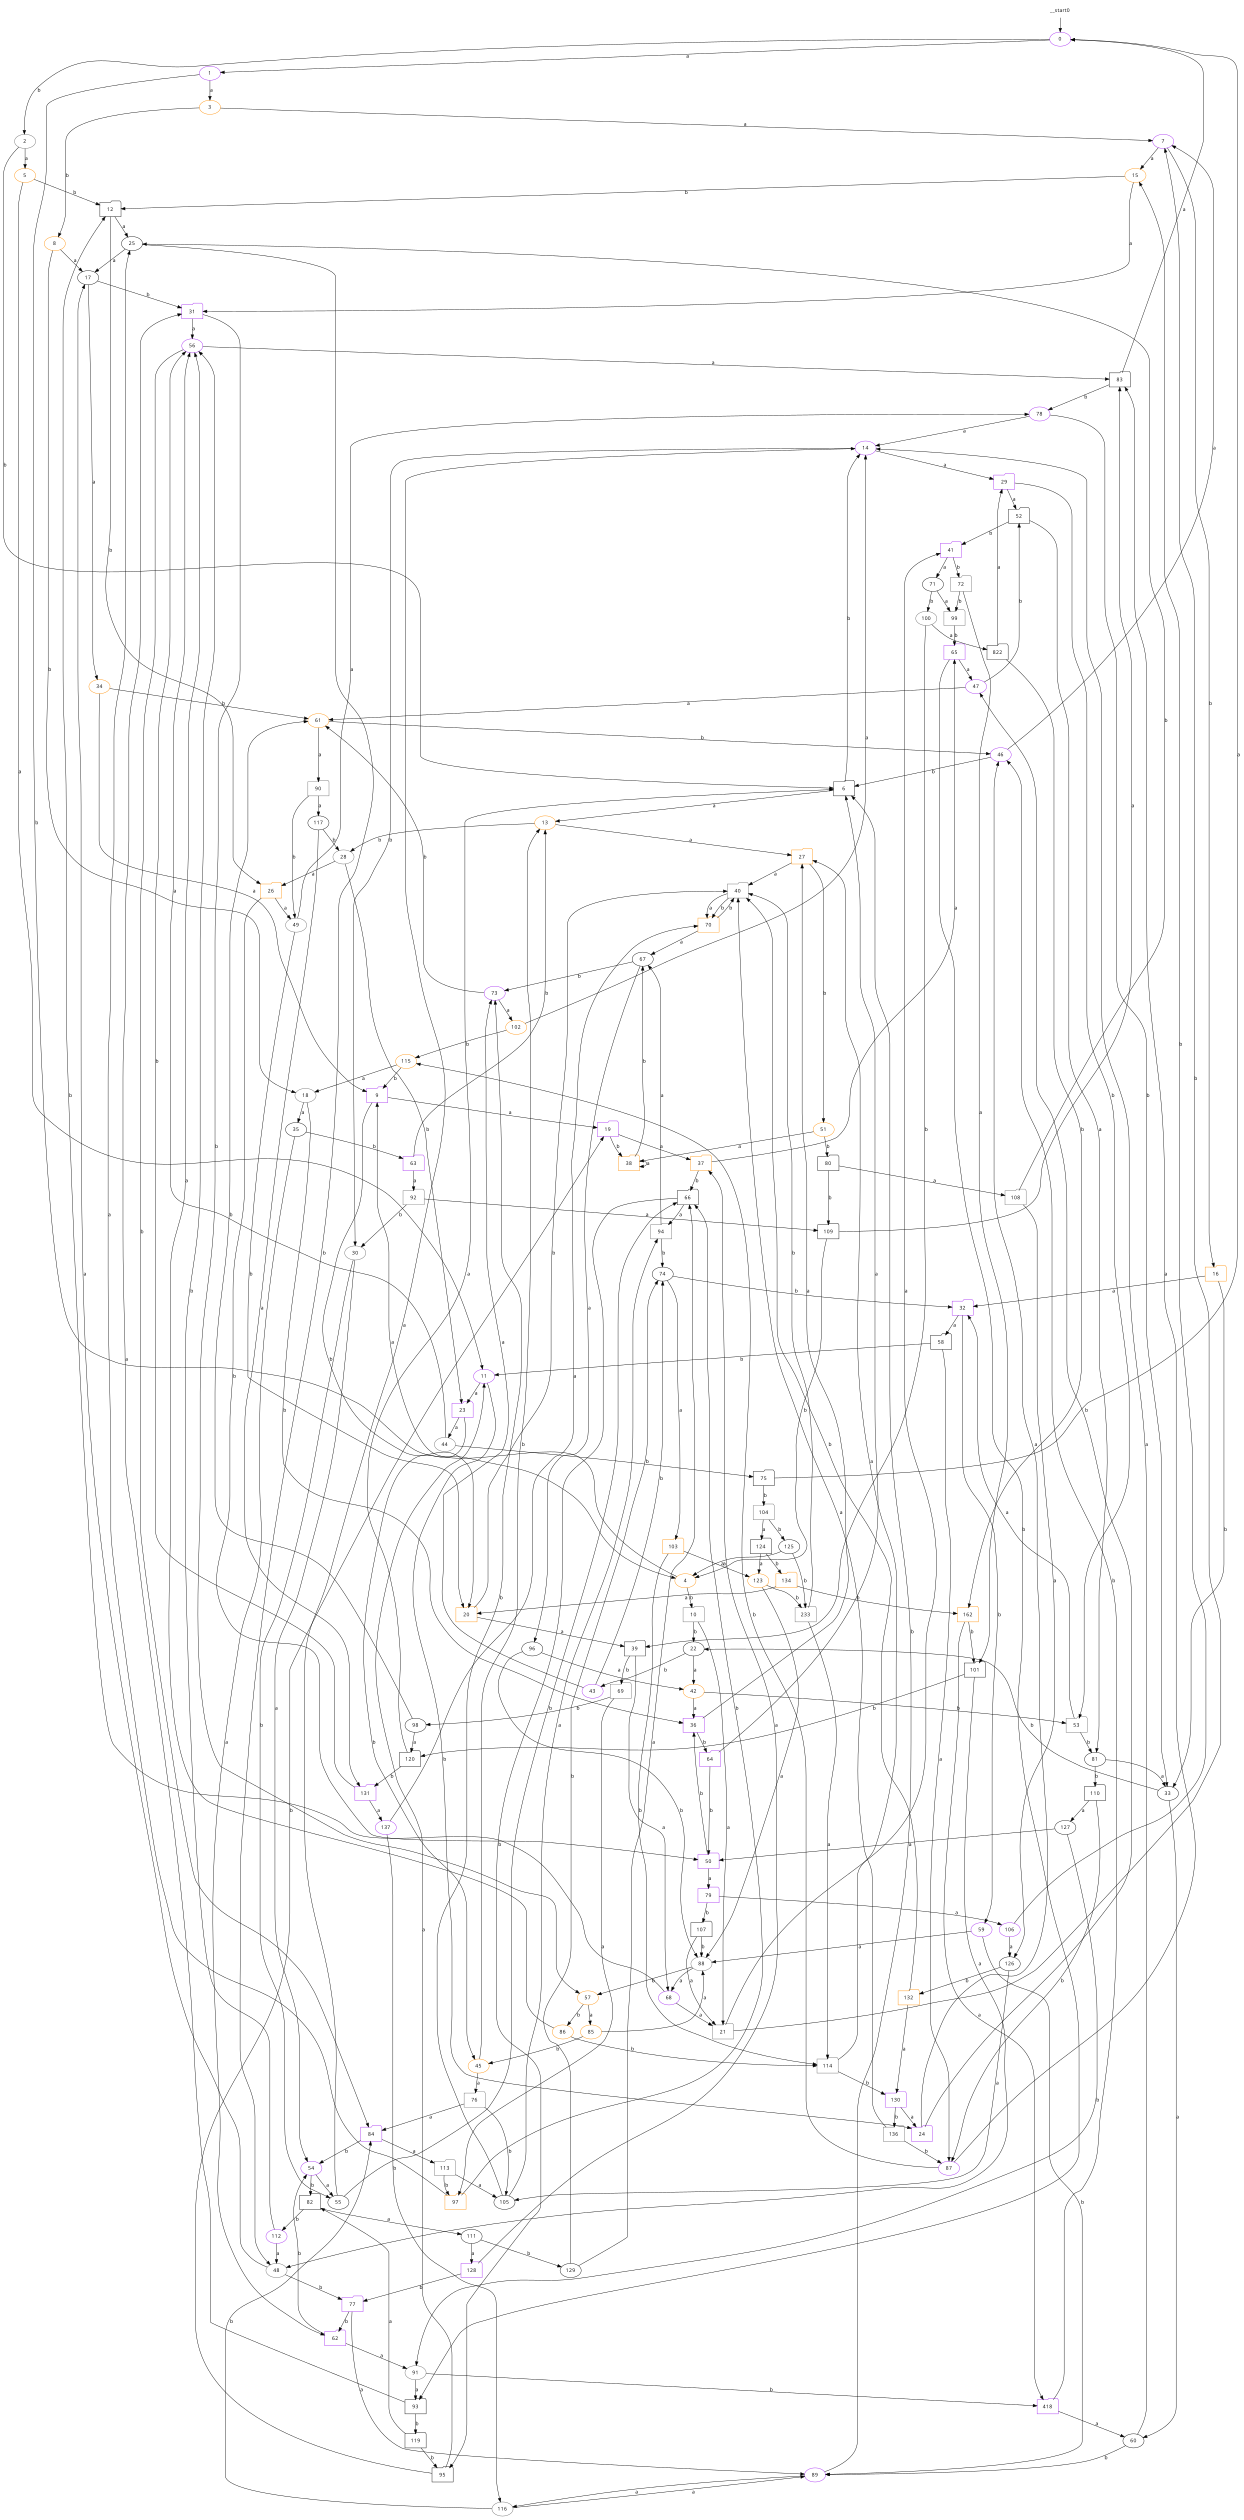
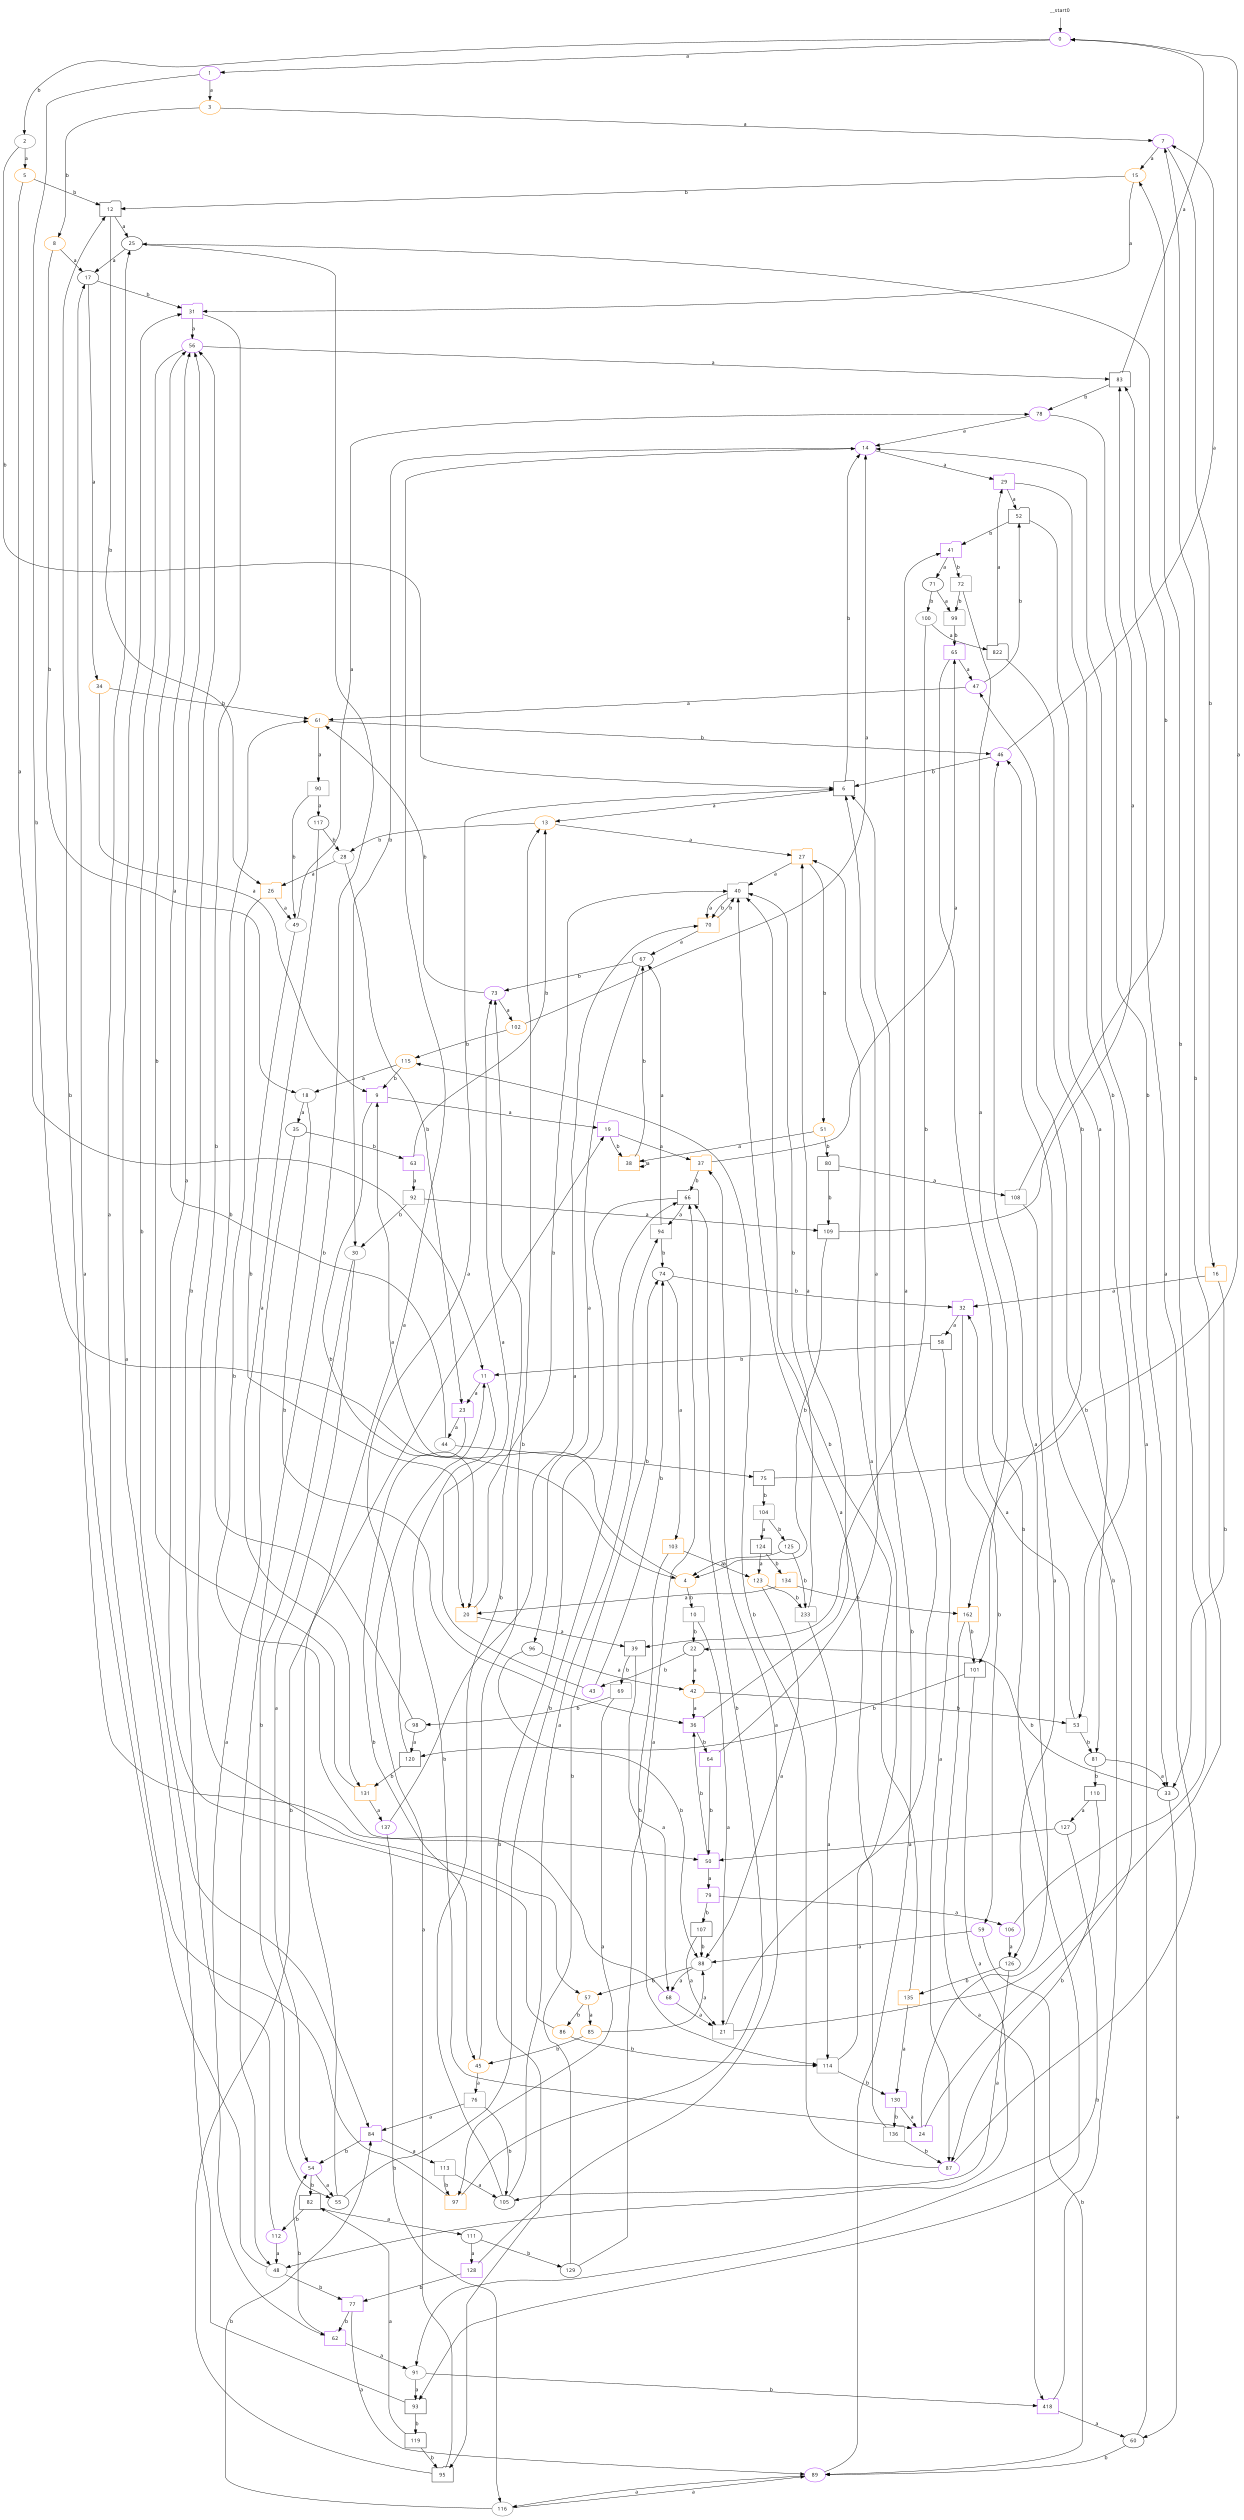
(365, 1793) -> (365, 1793)
(909, 1998) -> (909, 1998)
